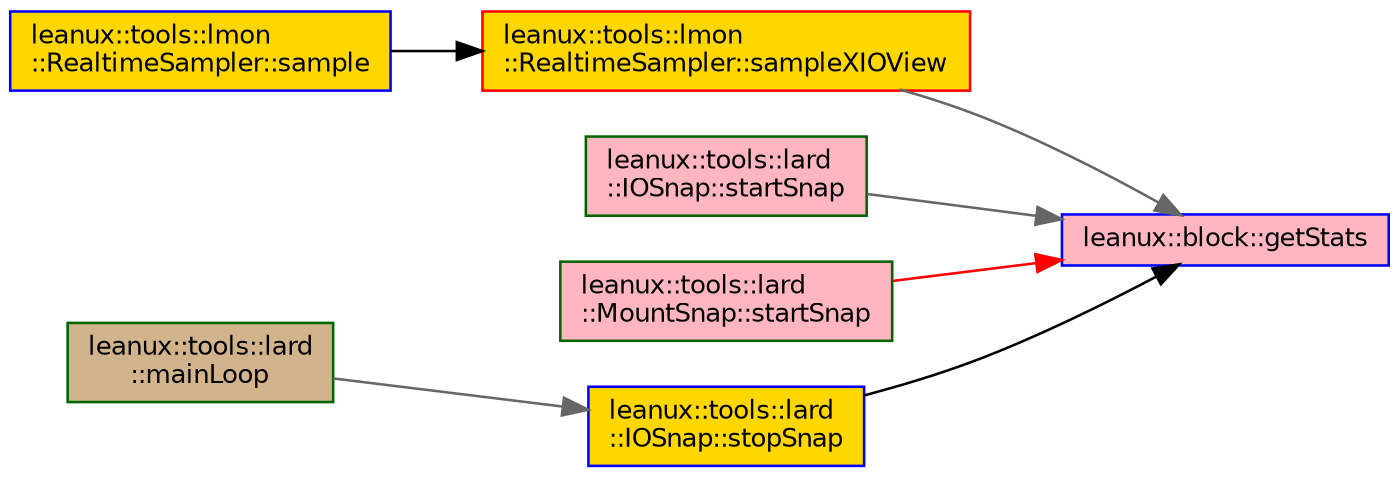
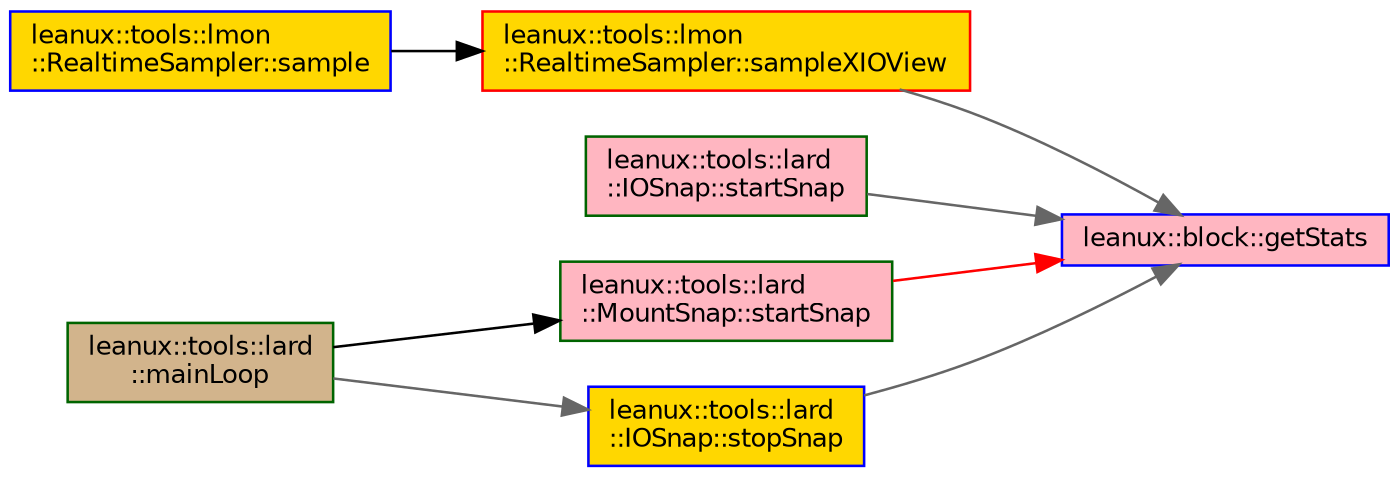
none -> (433, 335)
(1014, 345) -> (1014, 345)
